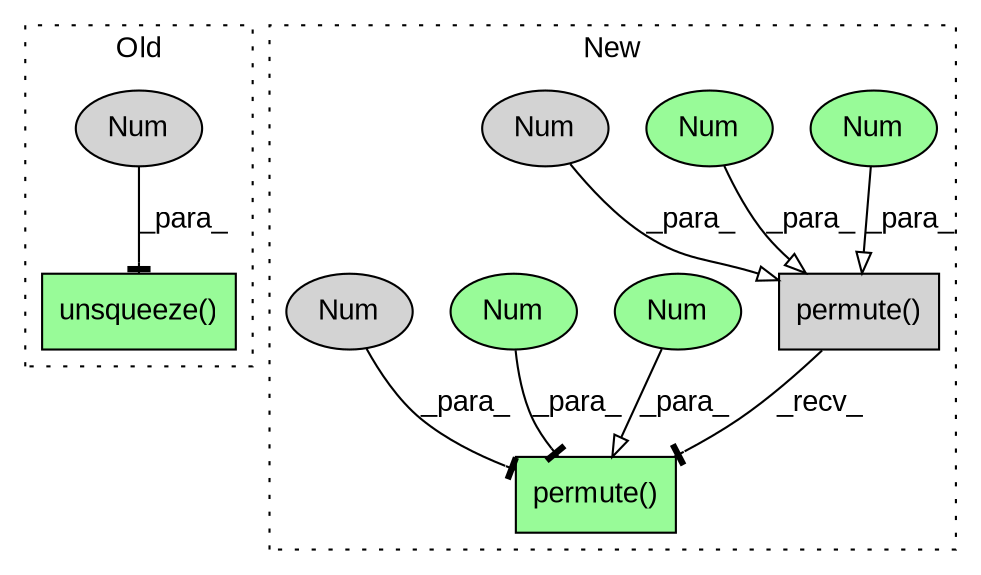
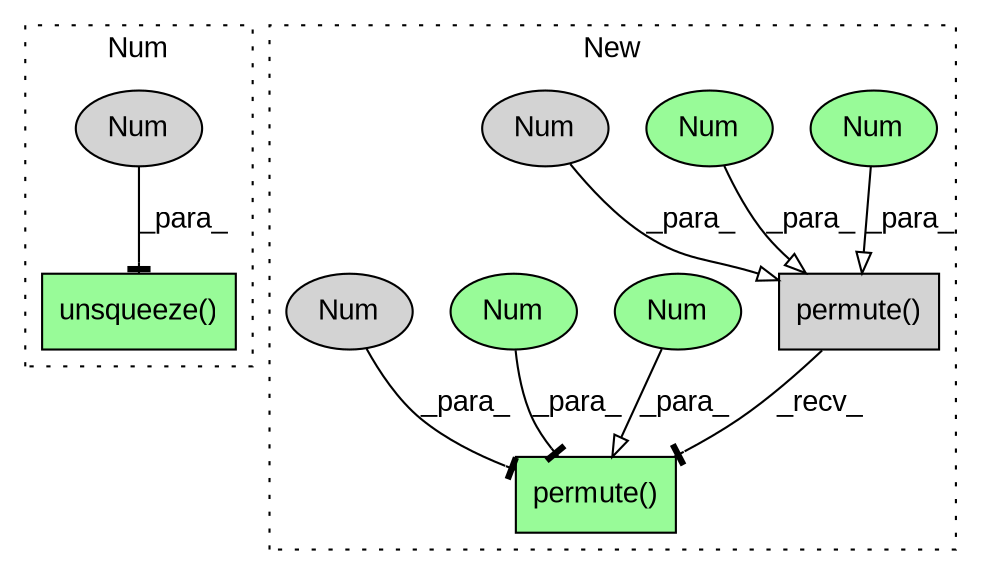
(139, 49) -> (139, 49)
